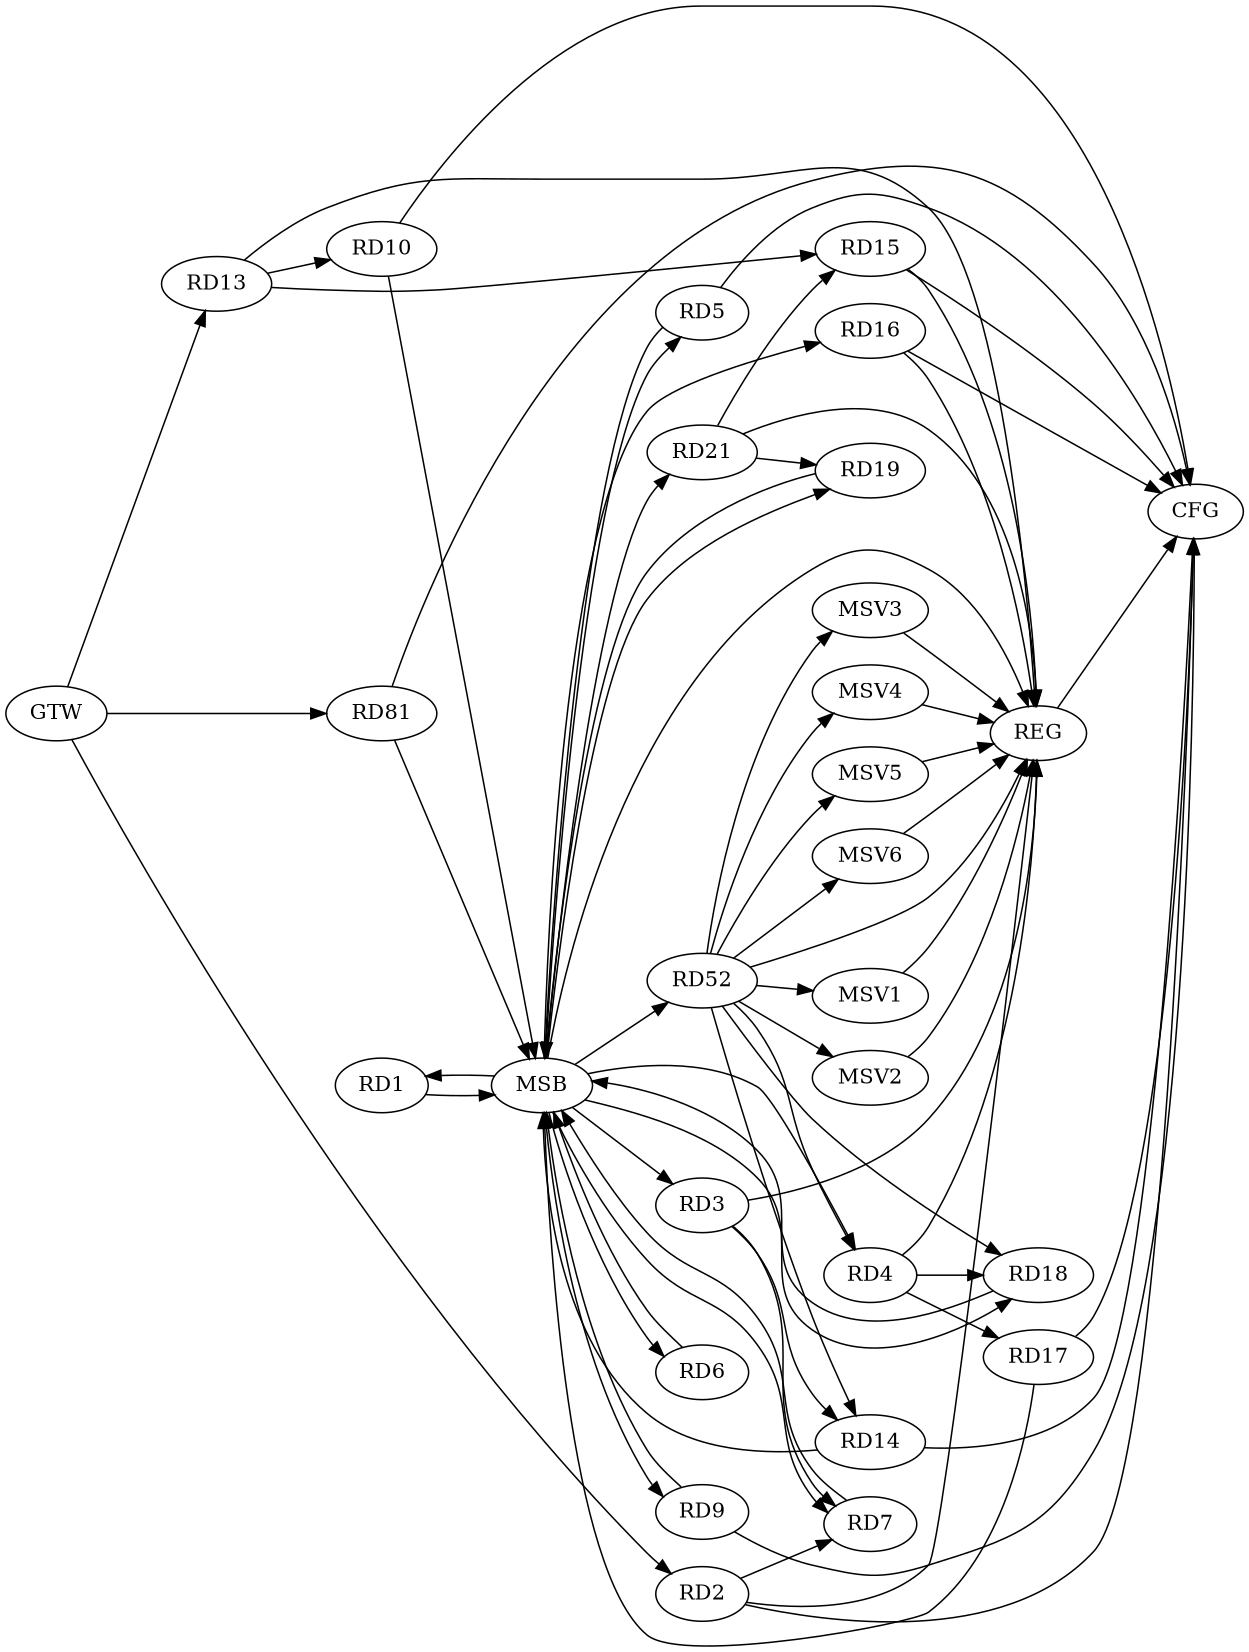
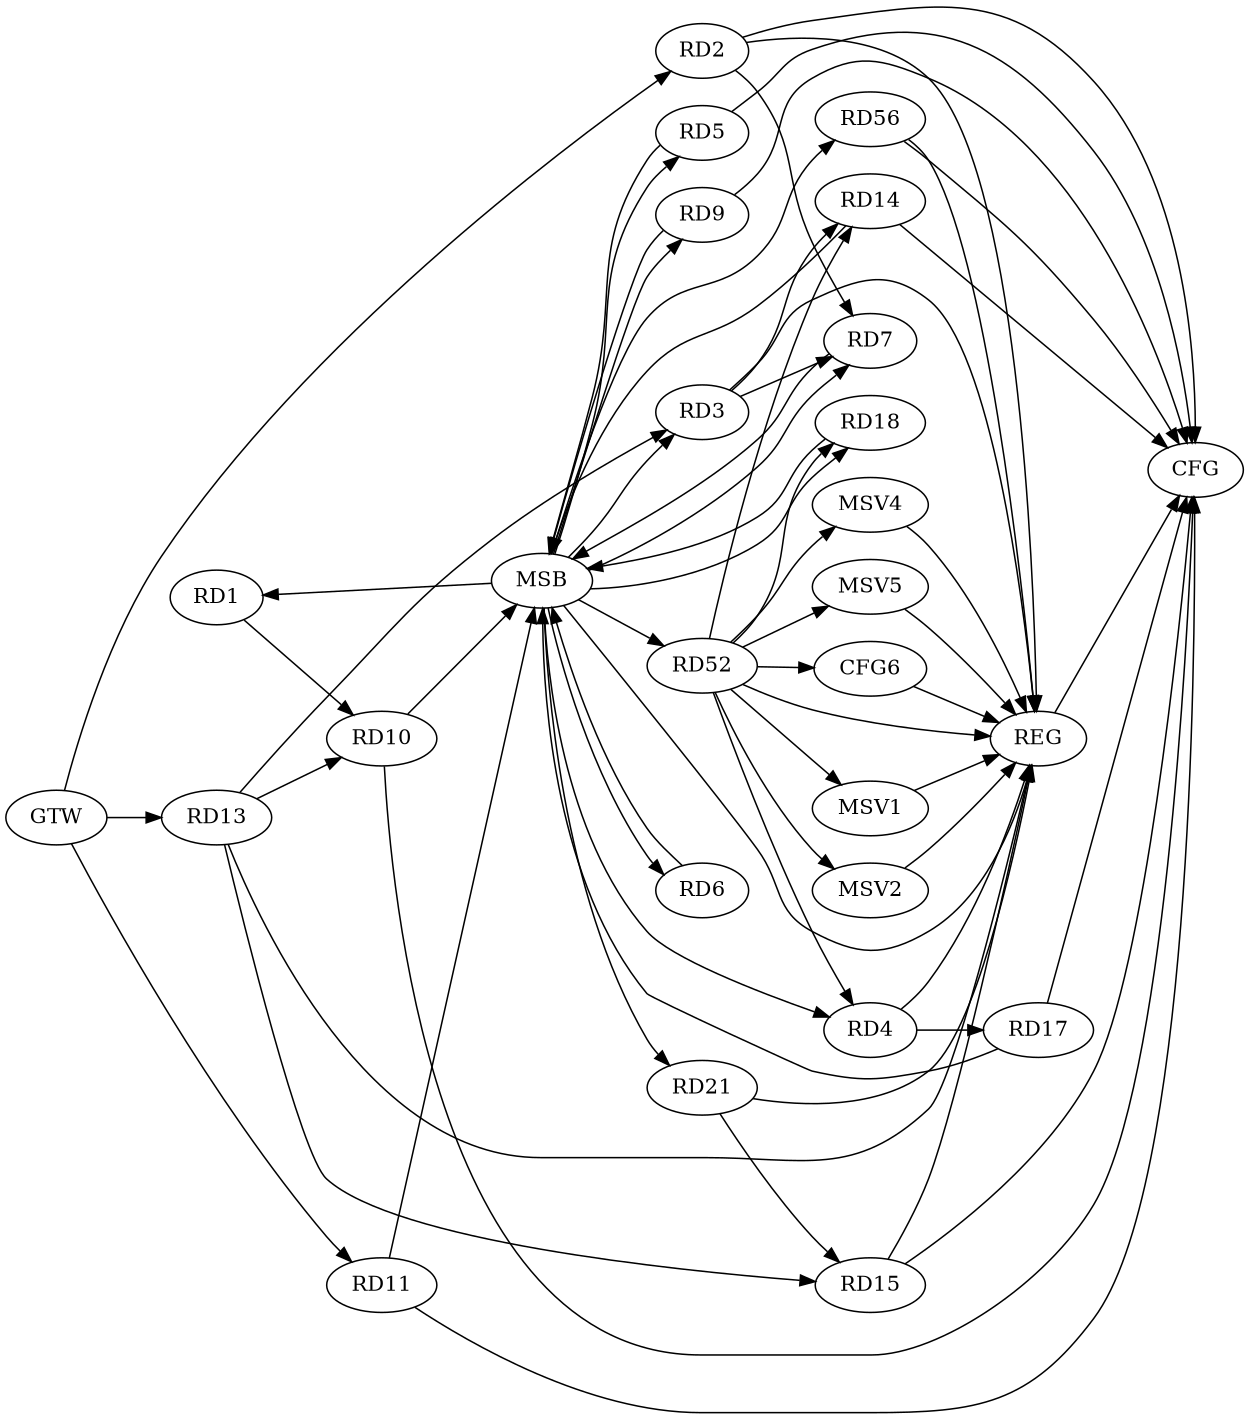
(870, 331) -> (870, 119)
(870, 471) -> none
none -> (418, 602)
(870, 610) -> none
(382, 713) -> (382, 1285)
(870, 856) -> (870, 669)
(453, 1096) -> (293, 662)
(942, 1275) -> none
